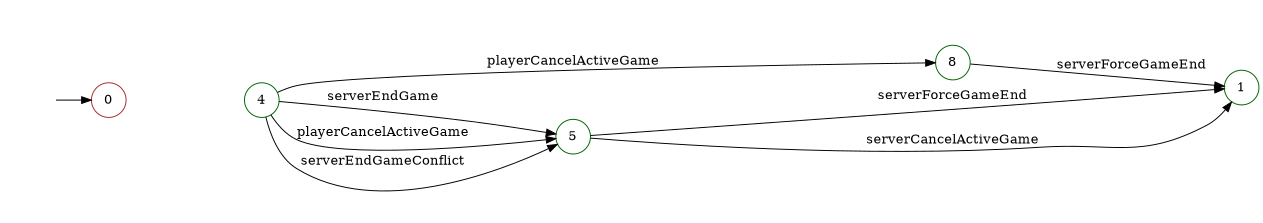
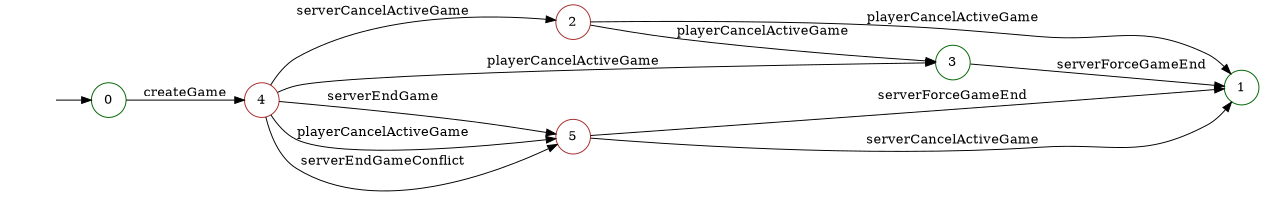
none -> (573, 22)
(953, 63) -> (953, 63)
(109, 100) -> (109, 100)
none -> (180, 100)
(262, 100) -> (262, 100)
(573, 137) -> (573, 137)
